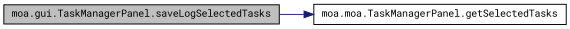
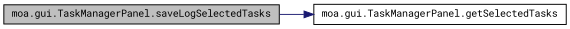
(440, 14) -> (440, 14)
